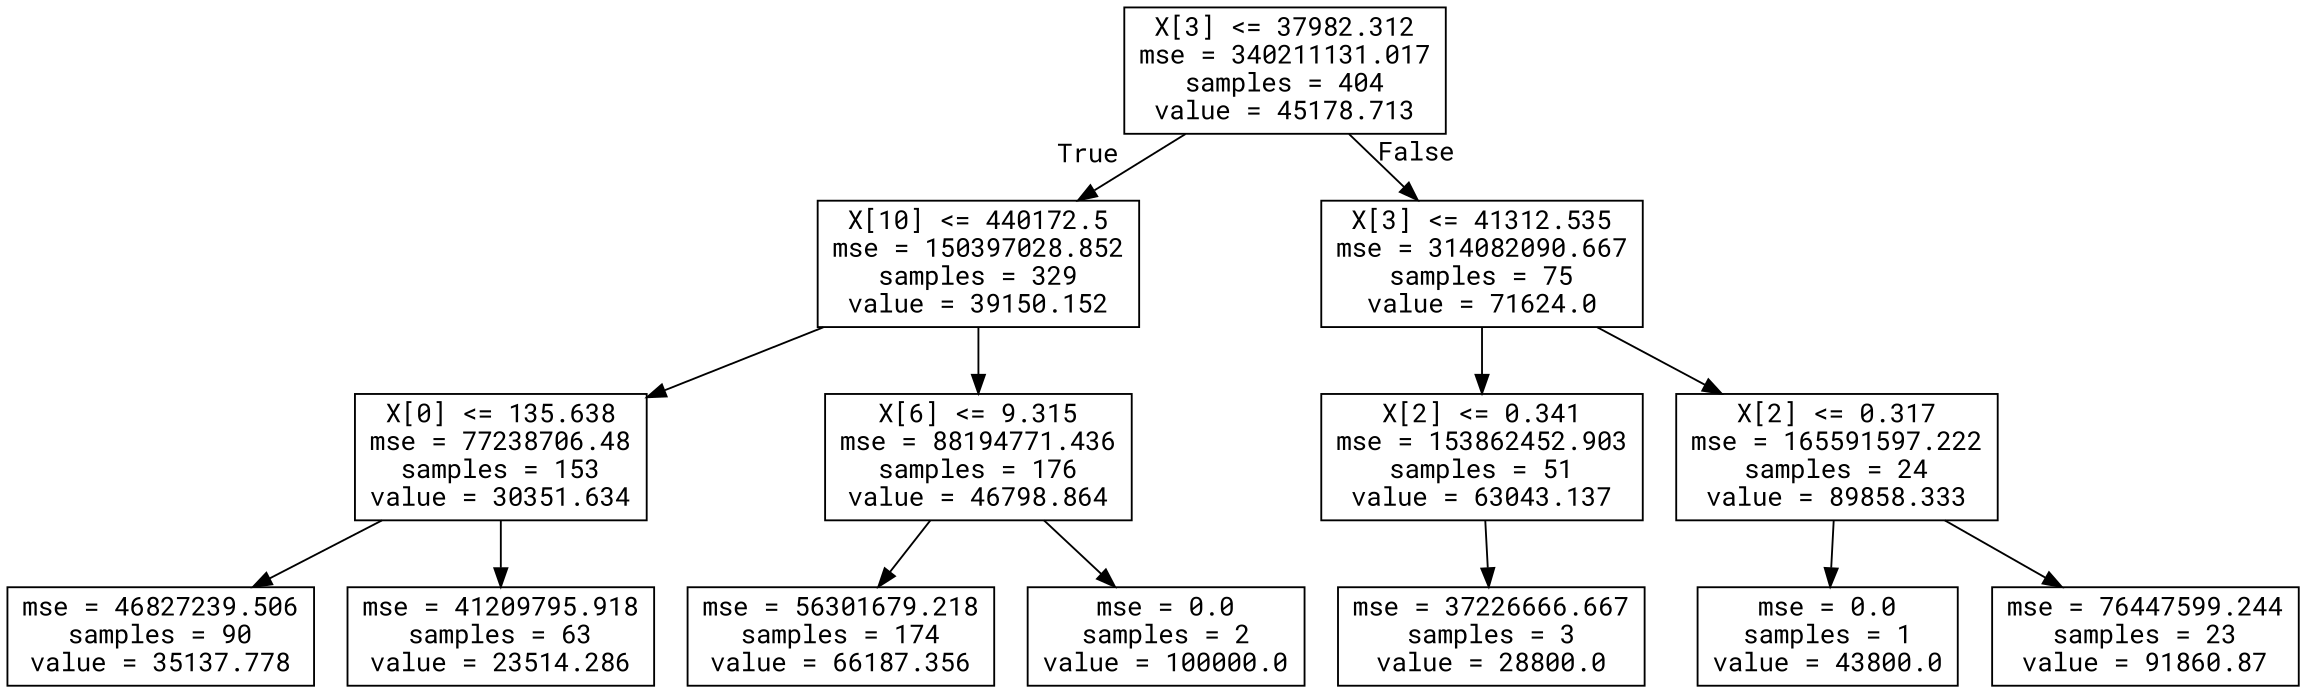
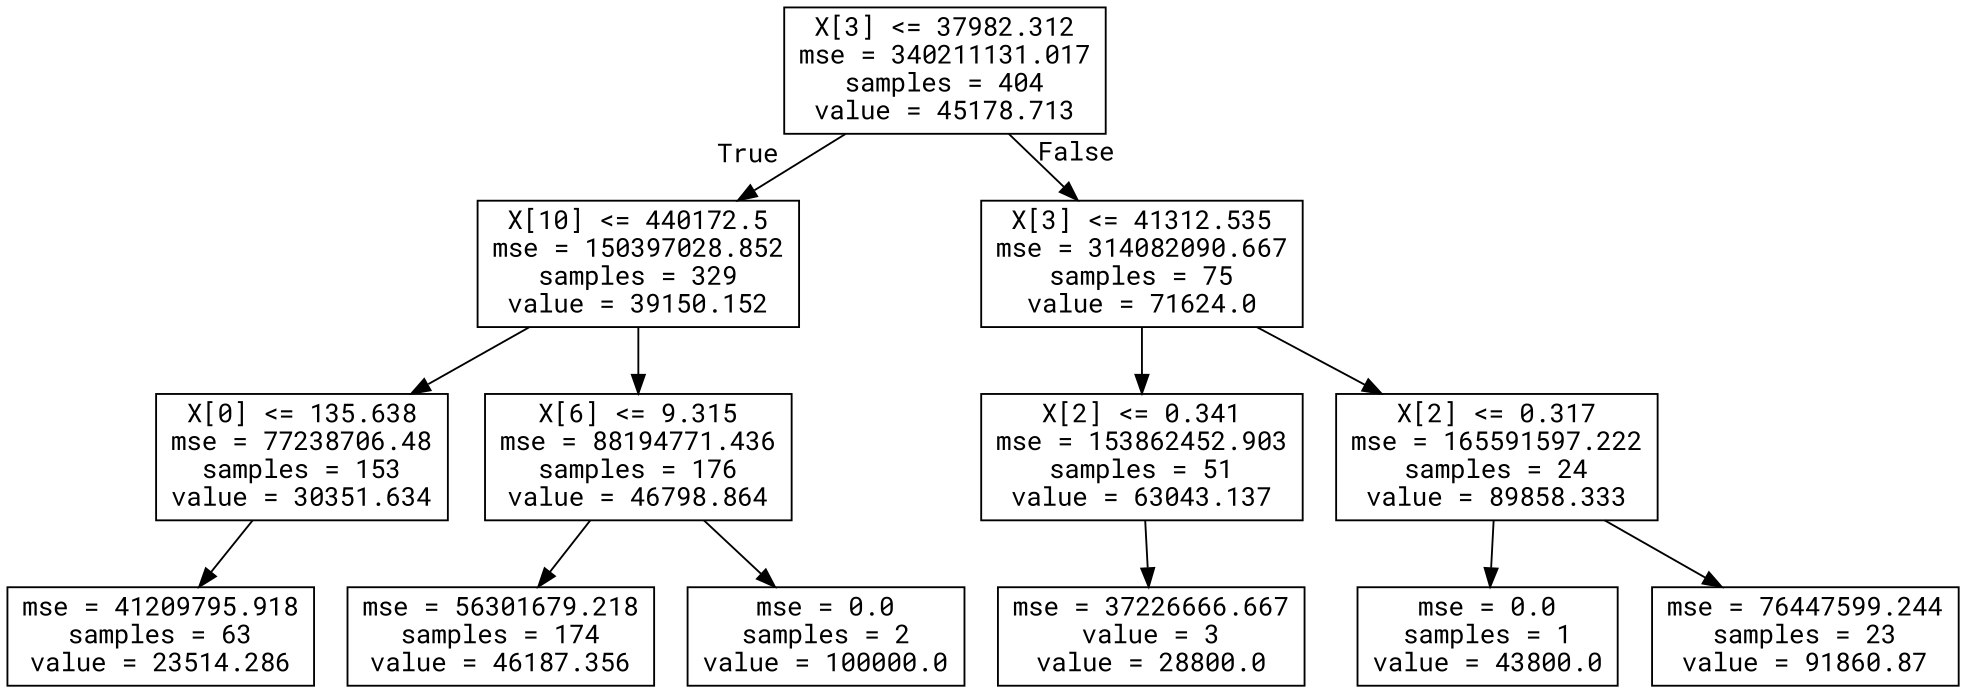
(161, 636) -> none
(841, 636) -> (501, 636)
(1491, 636) -> (1151, 636)
